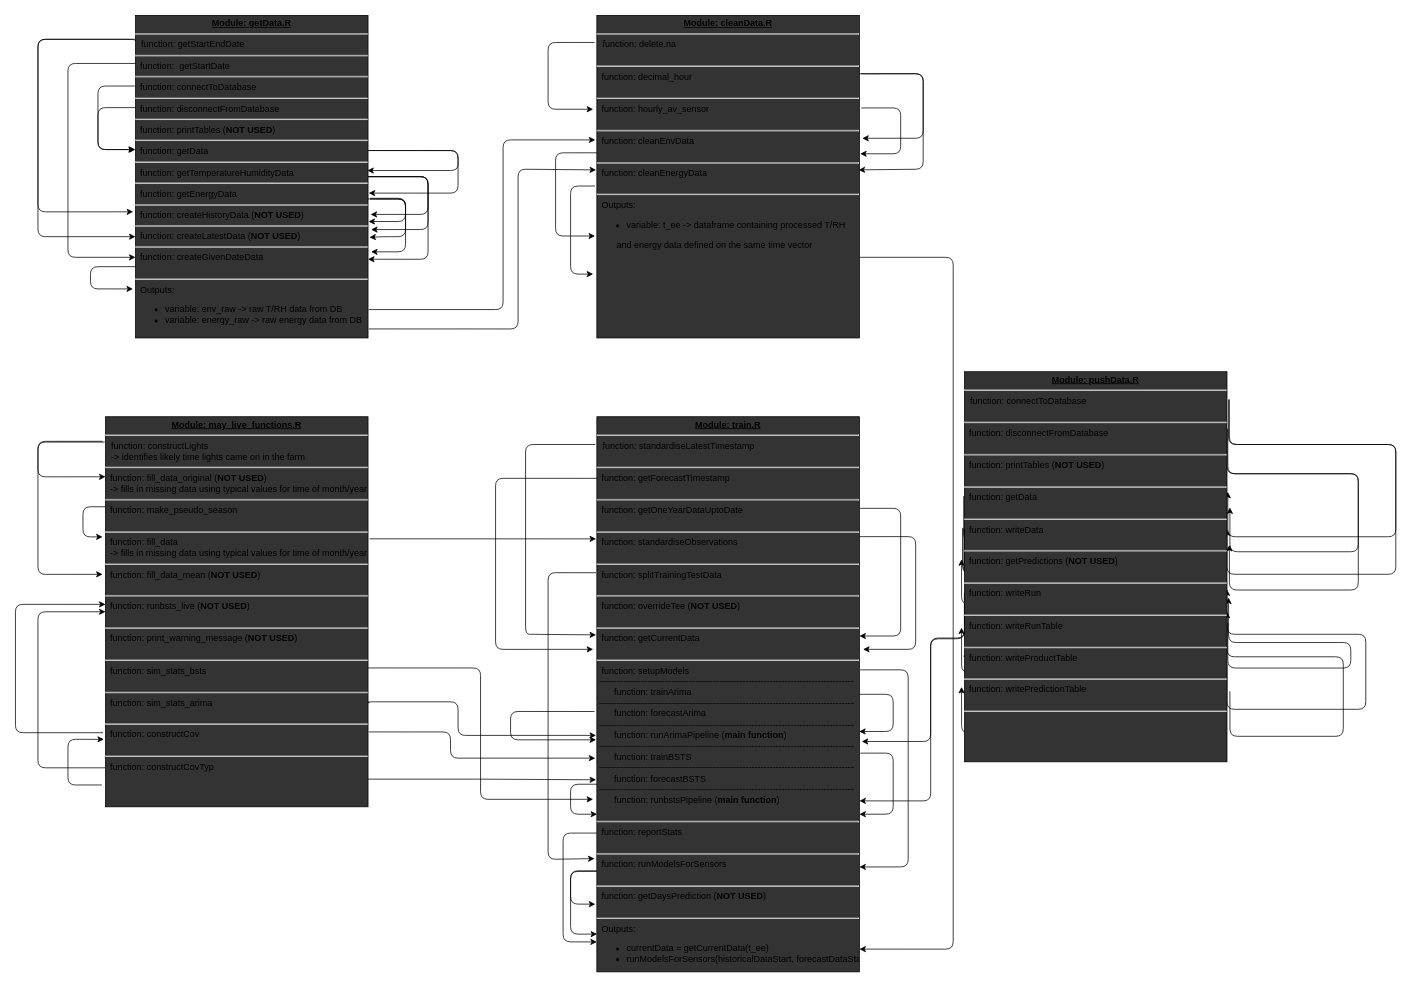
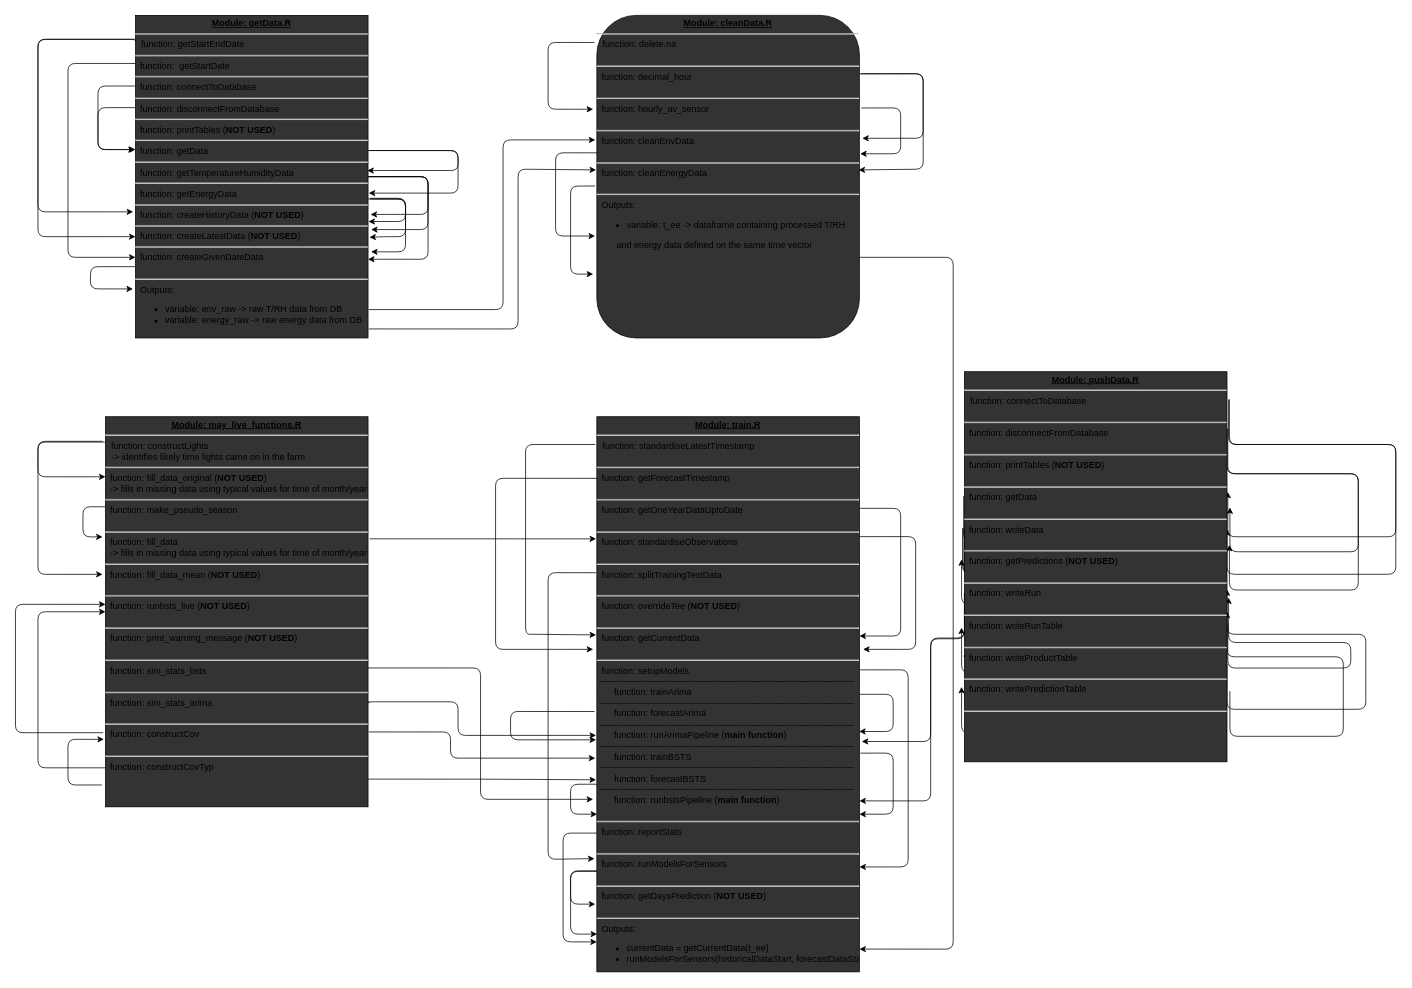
(728, 177) -> (728, 177)
